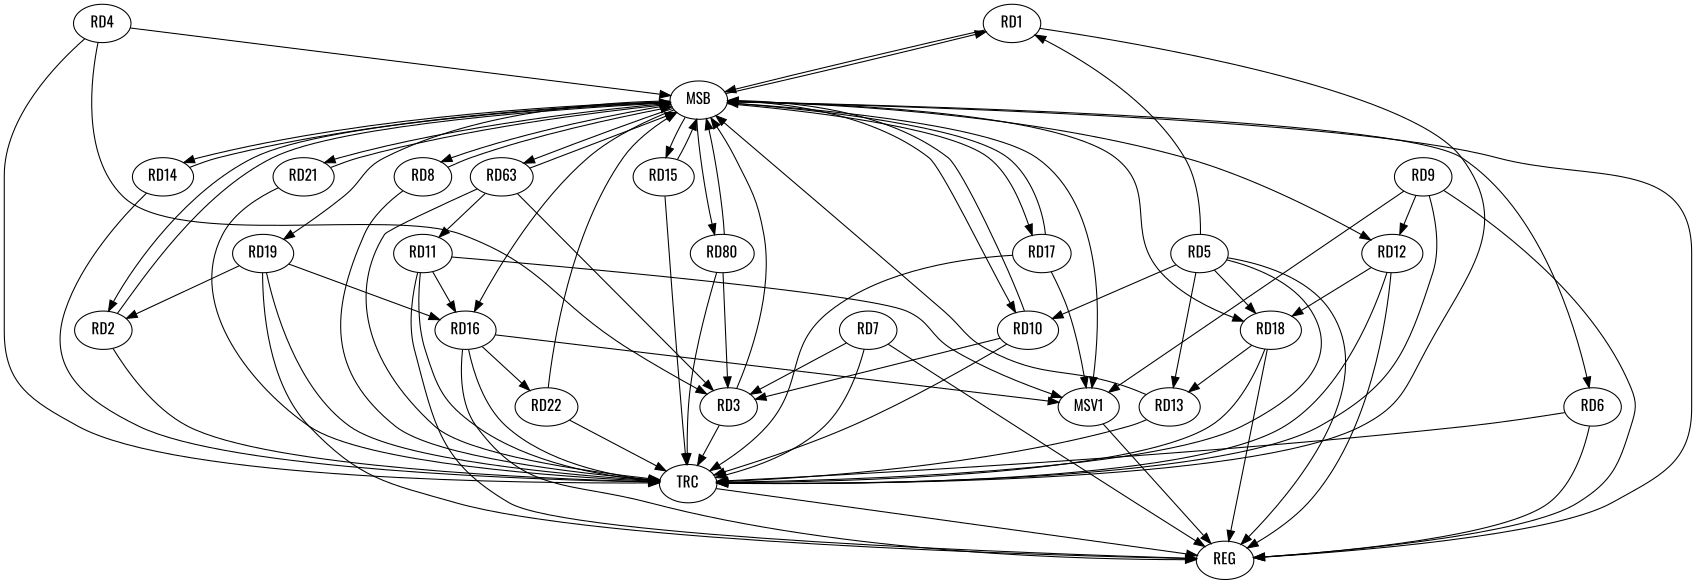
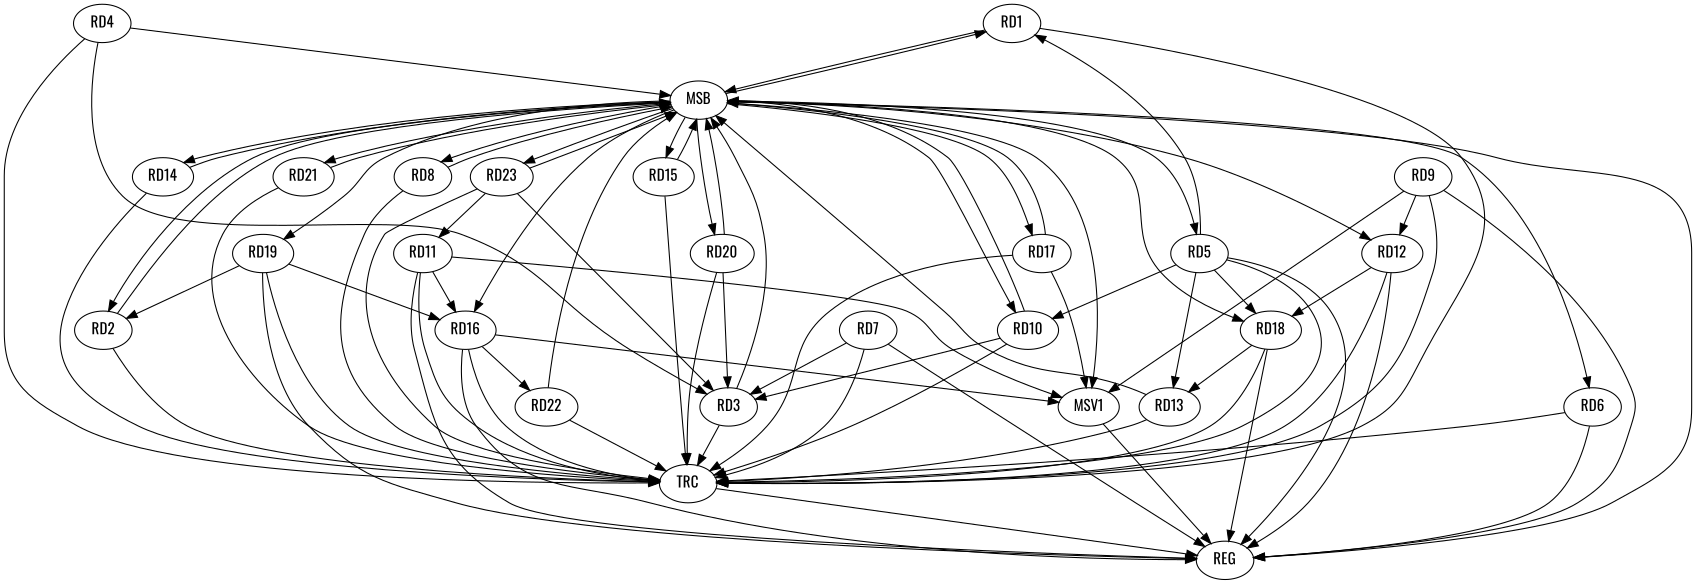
none -> (984, 115)
(502, 177) -> (502, 177)
(722, 254) -> (722, 254)
